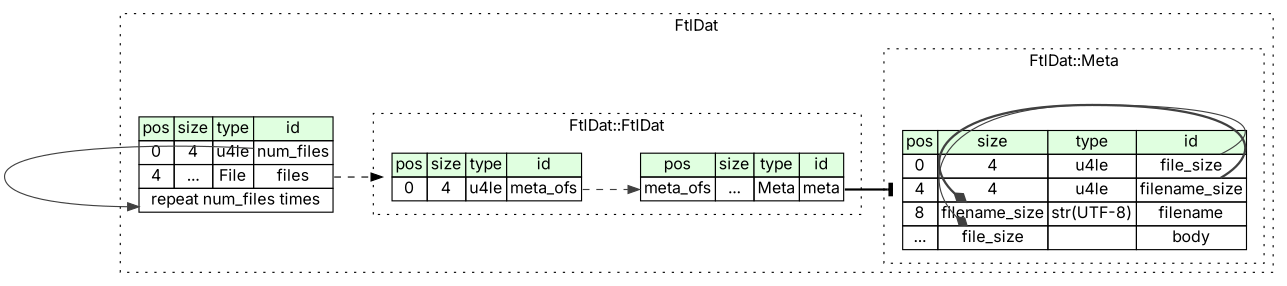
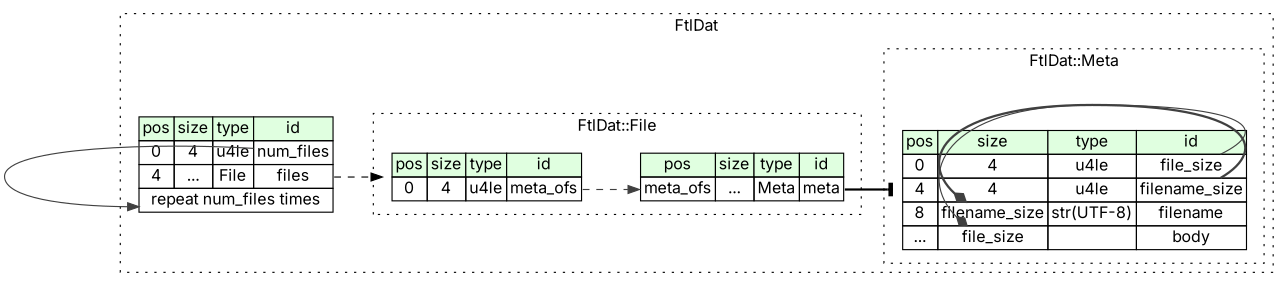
(617, 127) -> (617, 127)
